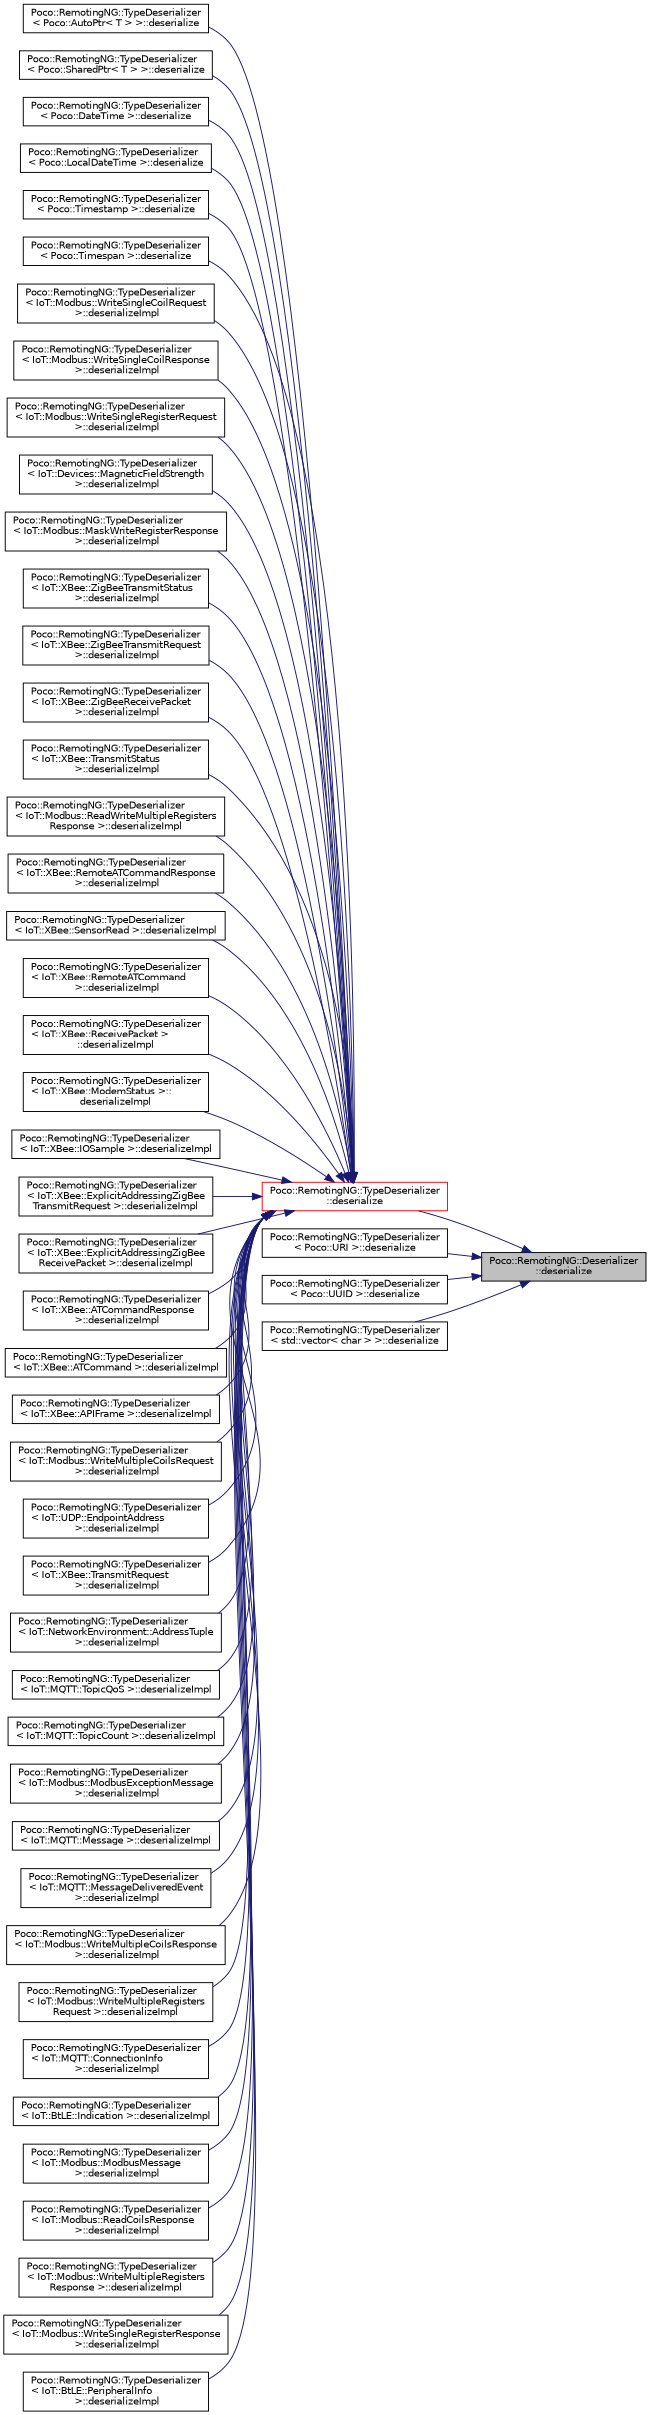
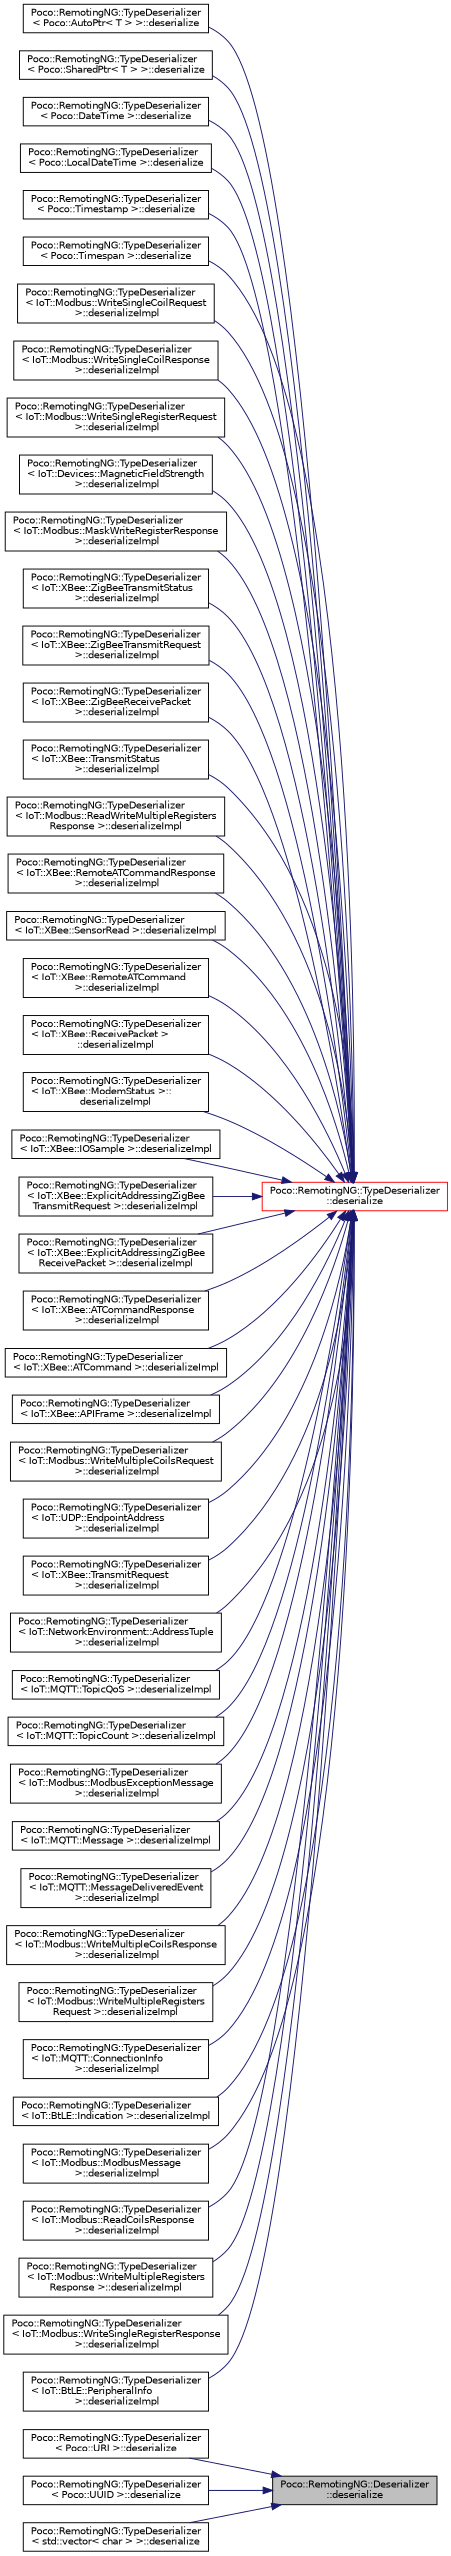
(471, 1228) -> none
